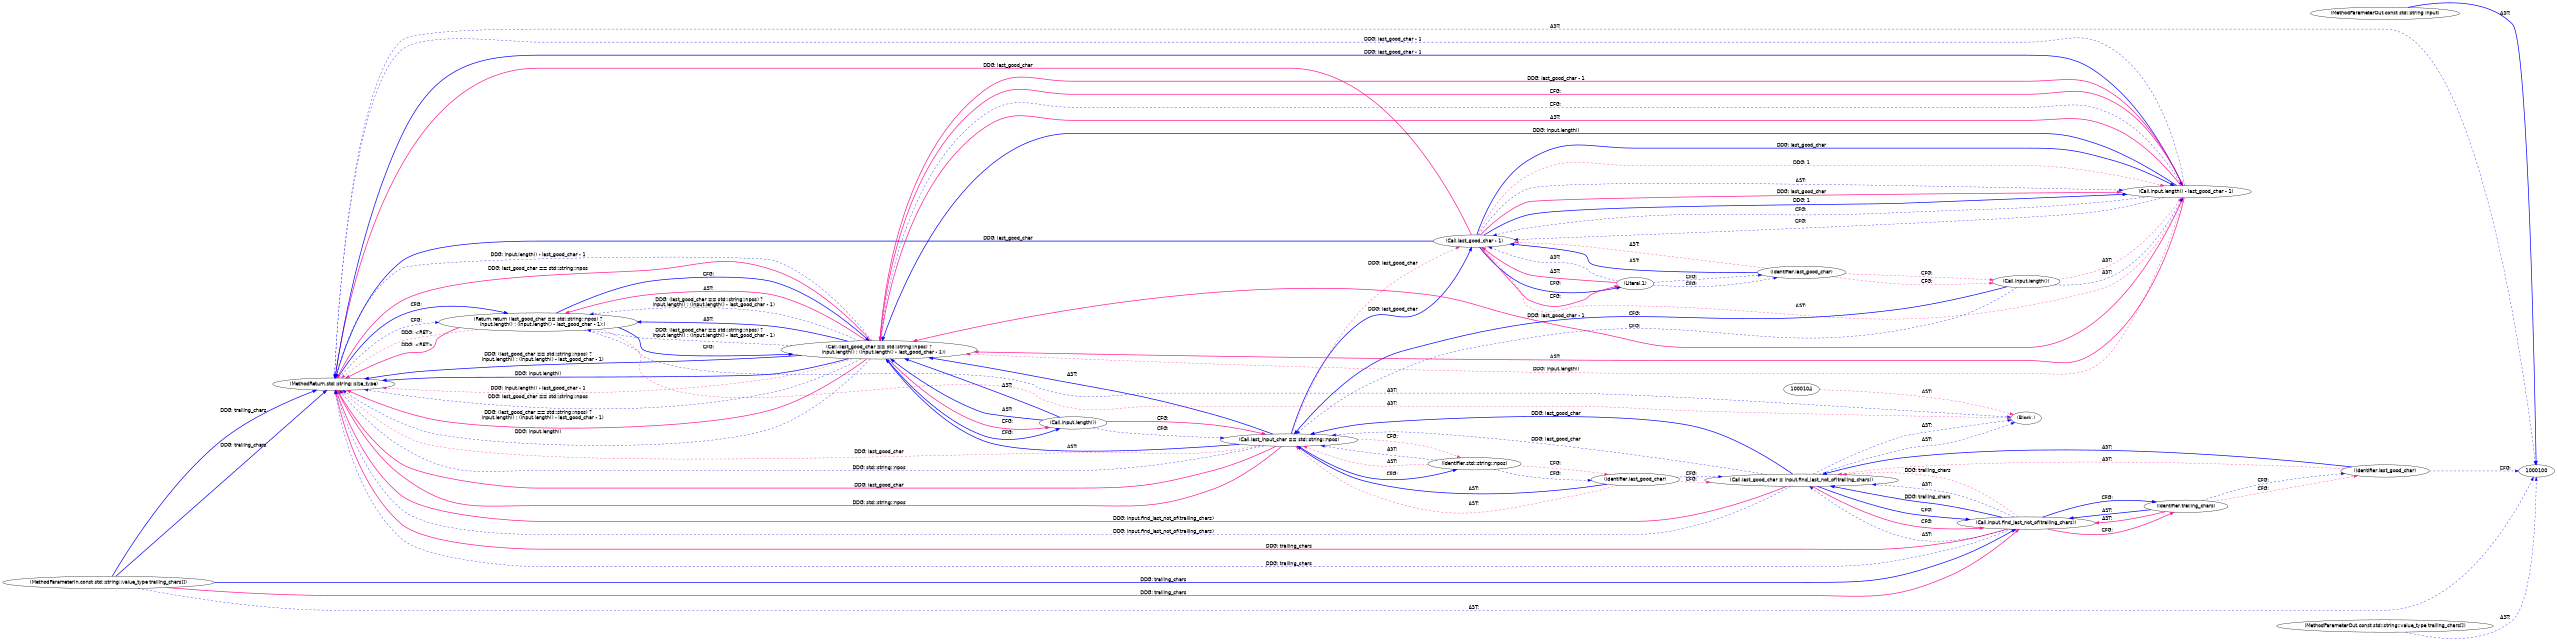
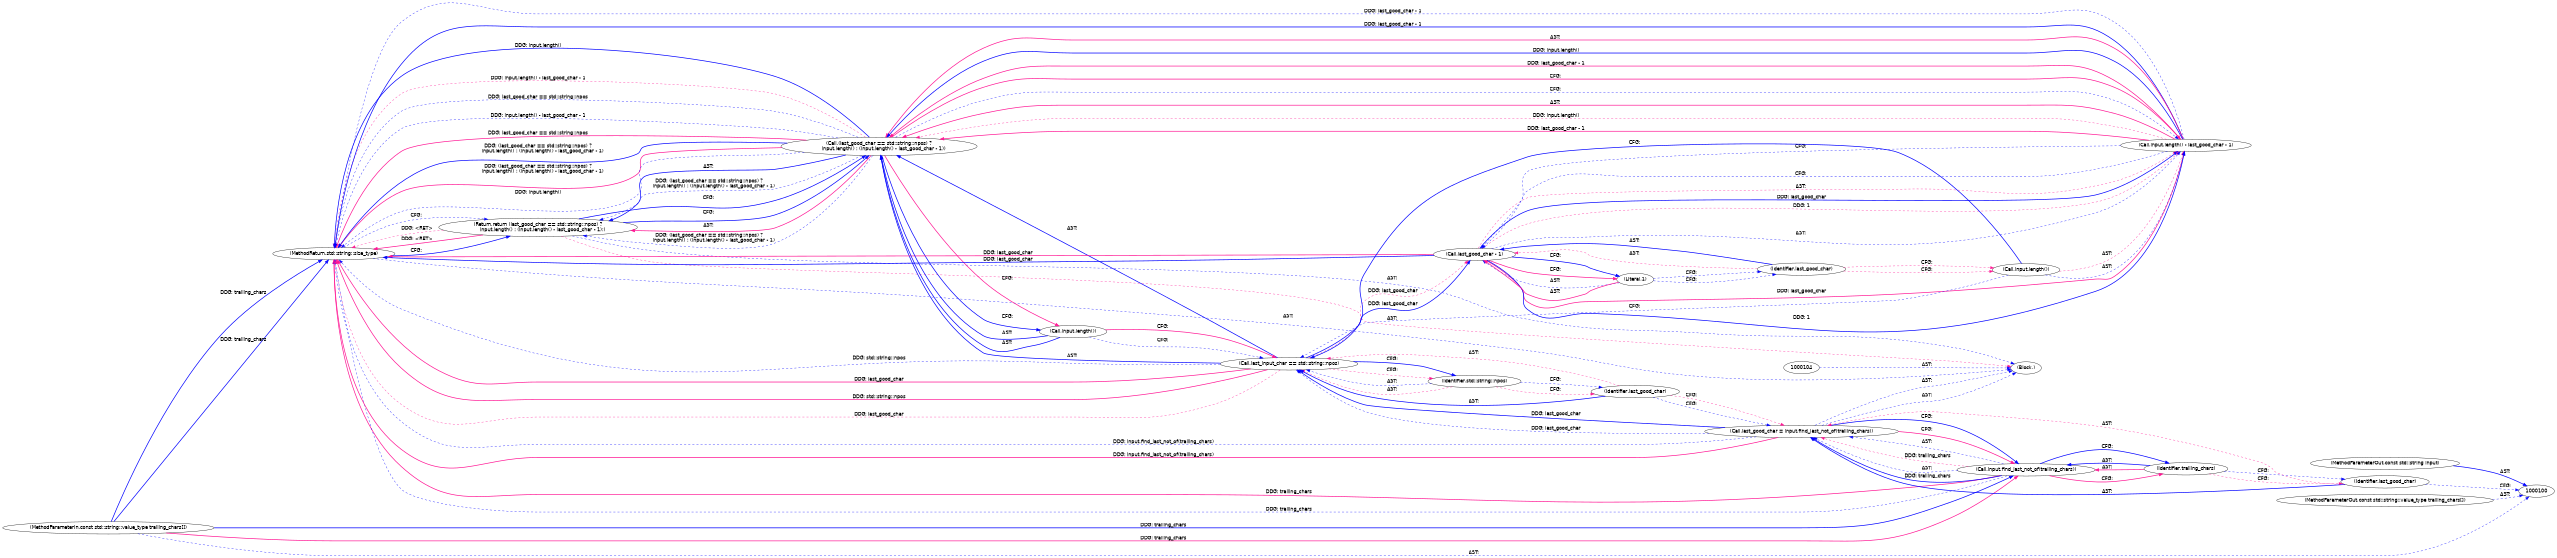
(1456, 29) -> (1191, 317)
(1916, 396) -> (1913, 368)
